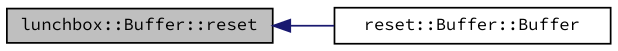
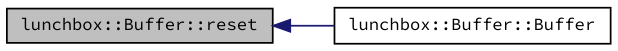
(473, 26) -> (473, 26)
